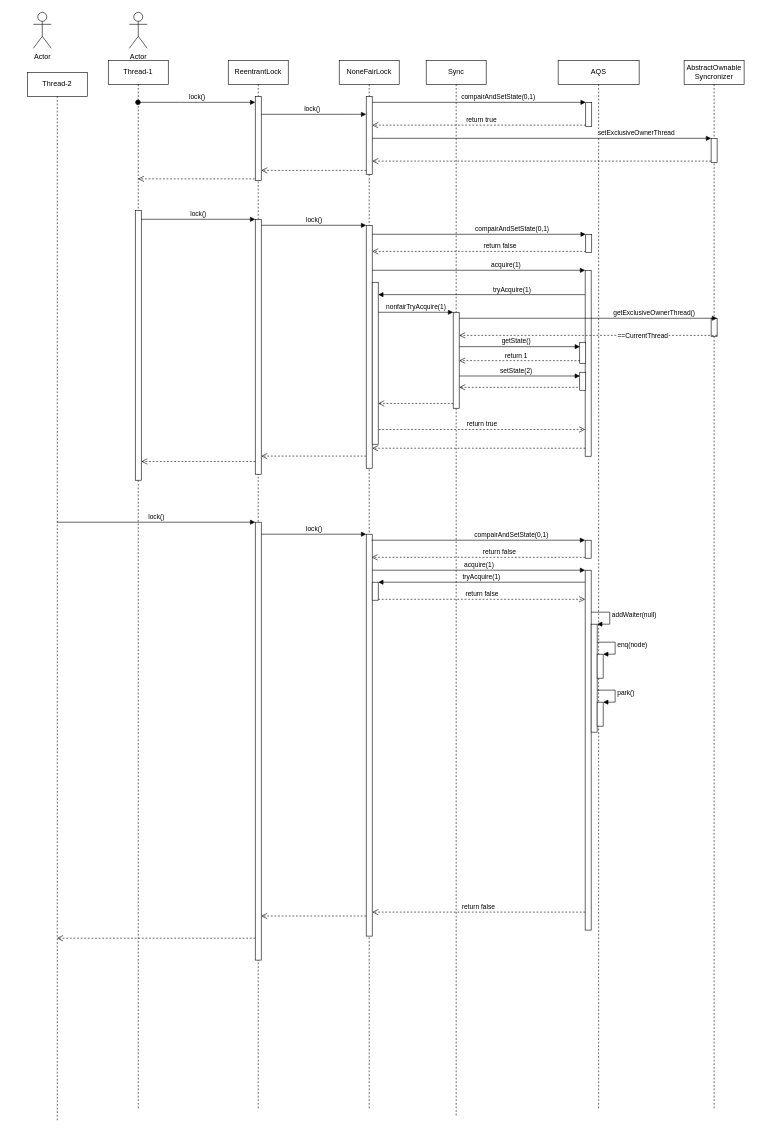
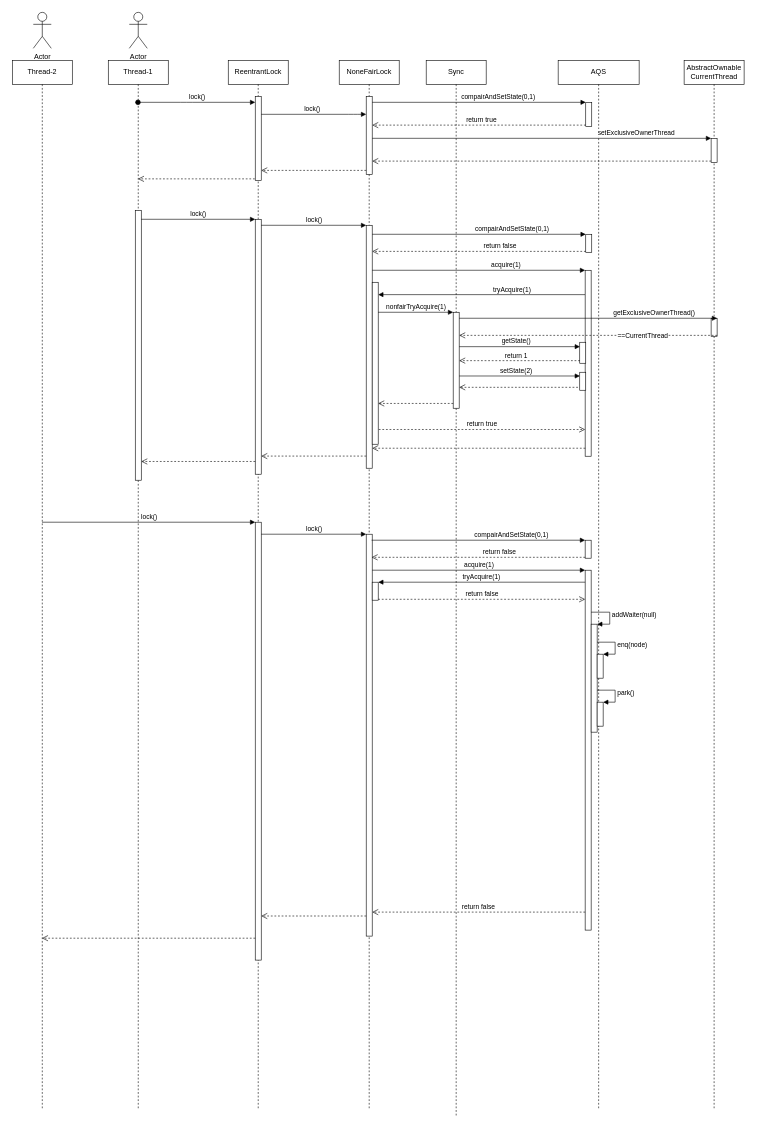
(714, 72) -> (714, 72)
(57, 597) -> (42, 585)
